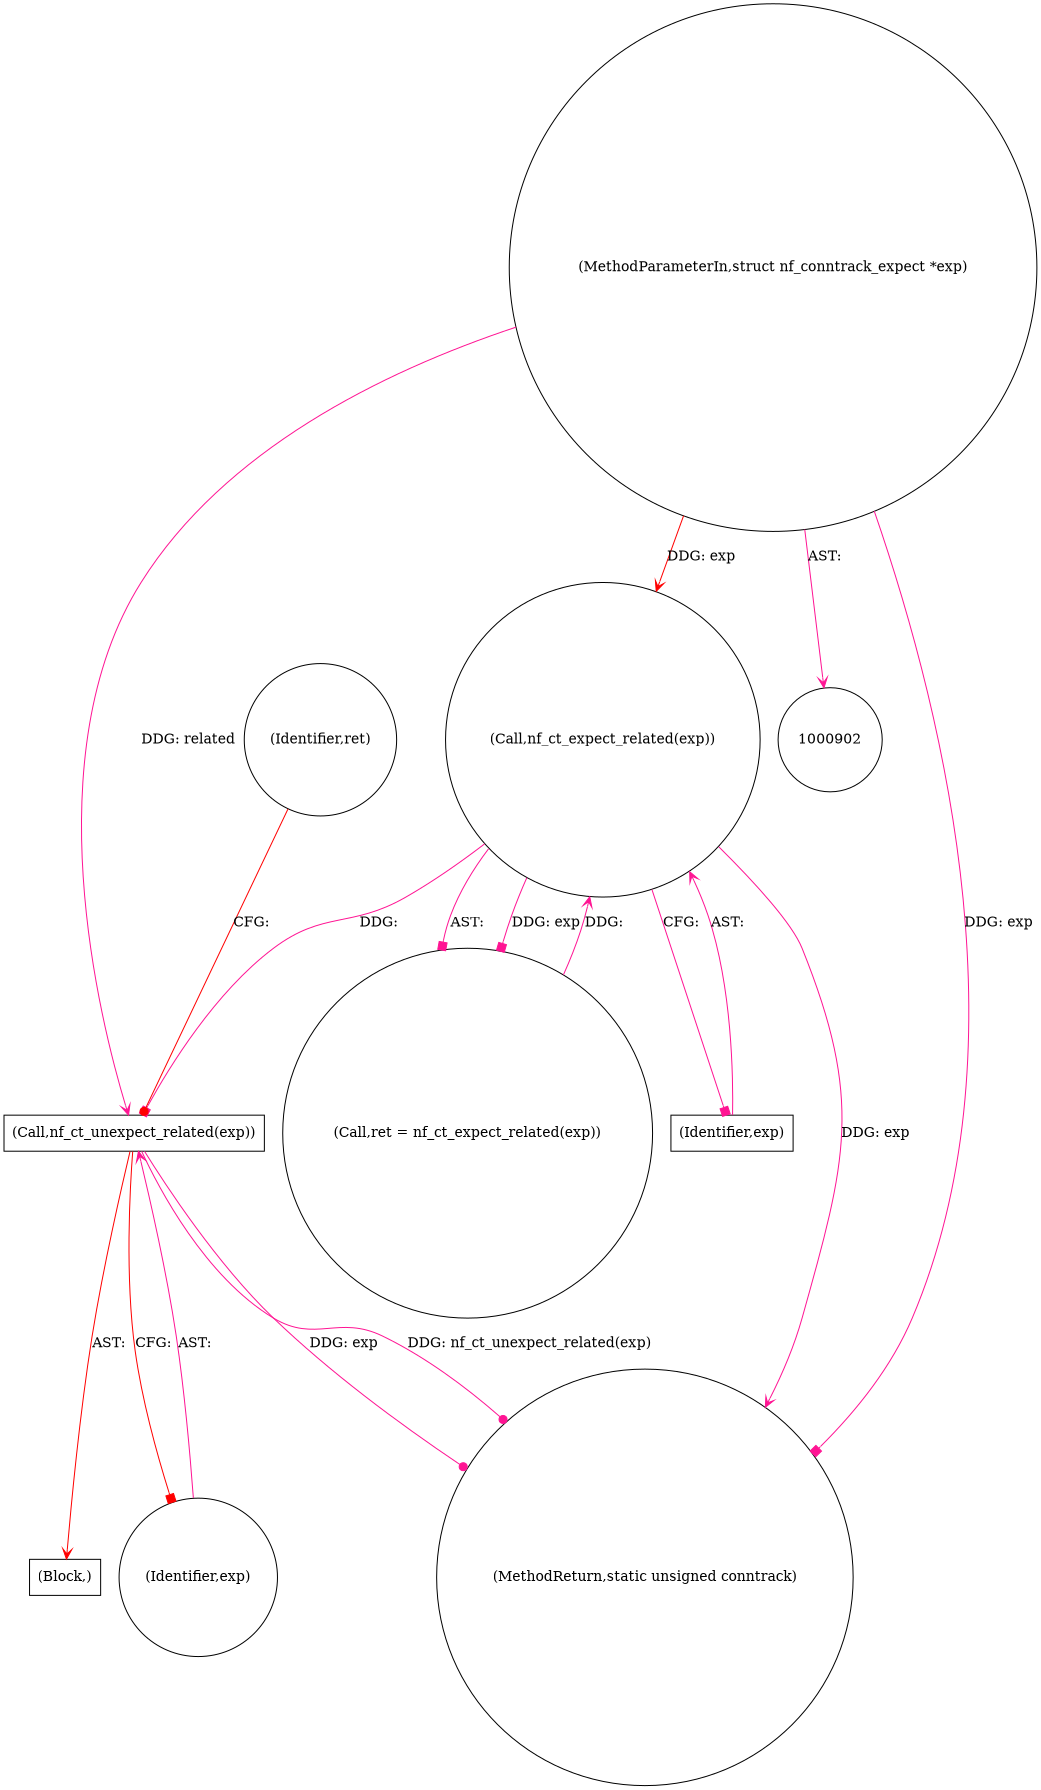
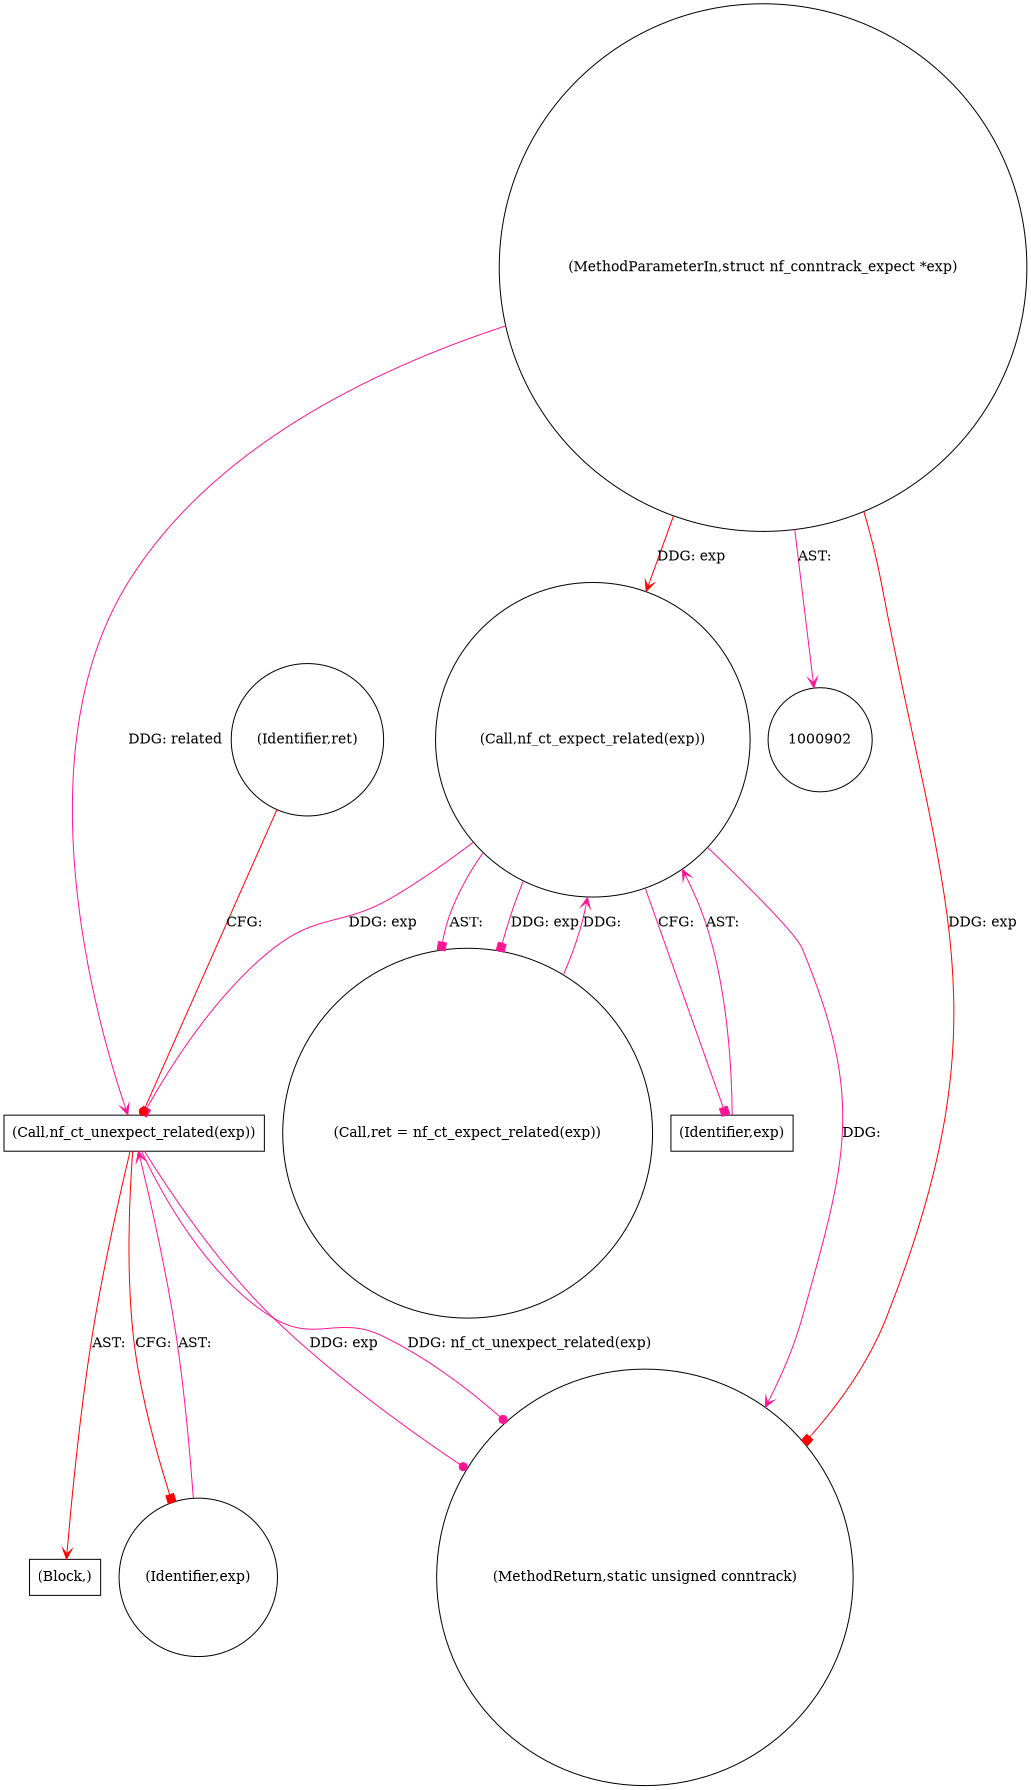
(381, 923) -> (383, 923)
(968, 992) -> (952, 985)
(876, 1133) -> (864, 1133)
